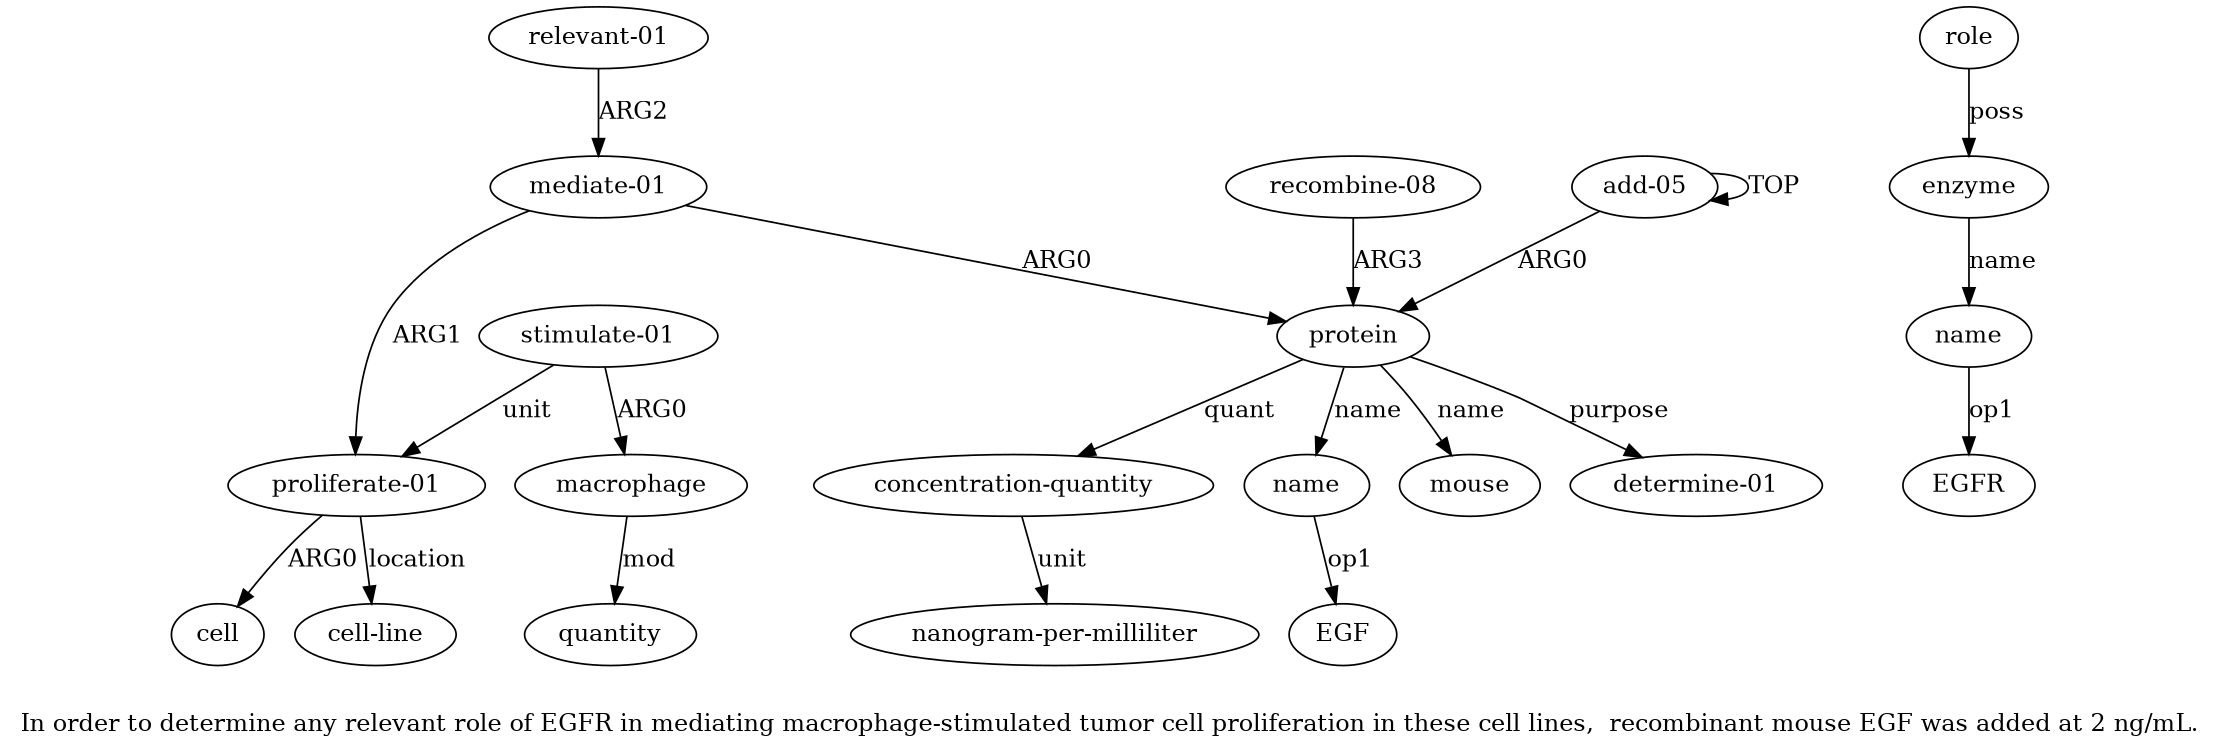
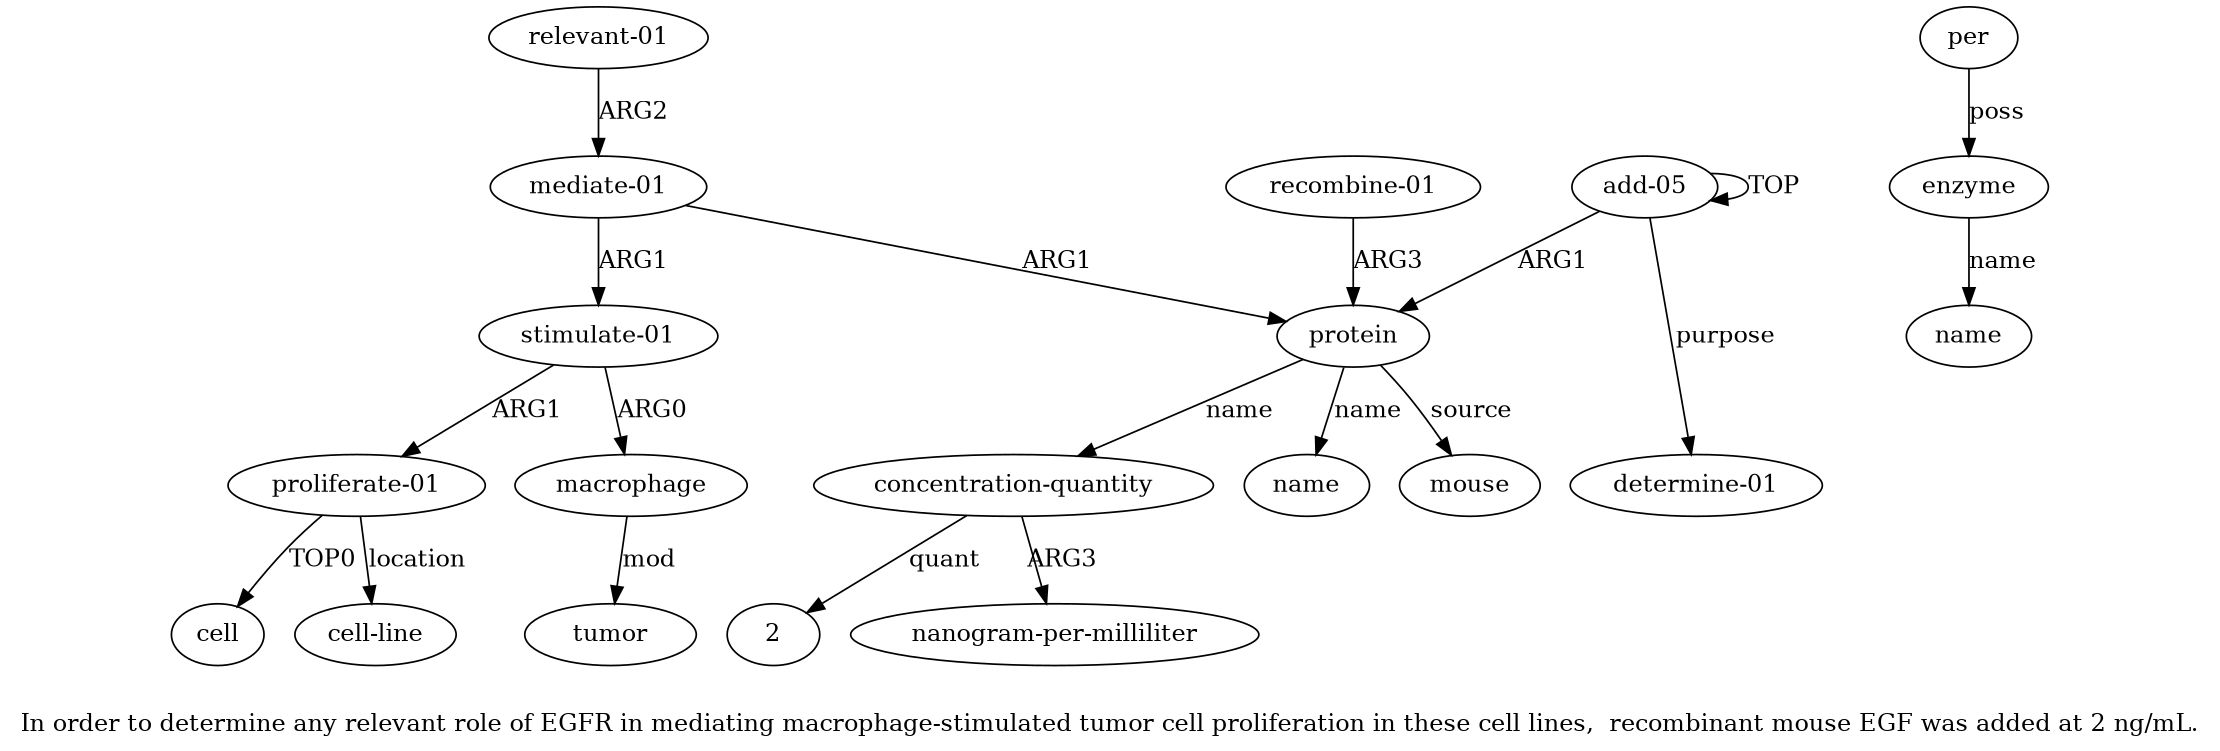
(1969, 38) -> (1969, 38)
(1353, 187) -> (1353, 187)
(1057, 262) -> (1057, 262)
(1553, 262) -> (1553, 262)
(402, 294) -> (599, 253)
(1520, 398) -> (1669, 327)
(527, 411) -> (527, 411)
(1240, 411) -> (1240, 411)
(1472, 411) -> (1472, 411)
(1969, 485) -> none
(323, 560) -> (323, 560)
(1062, 560) -> (1062, 560)
(611, 635) -> (611, 635)
none -> (773, 635)
(1343, 635) -> none
